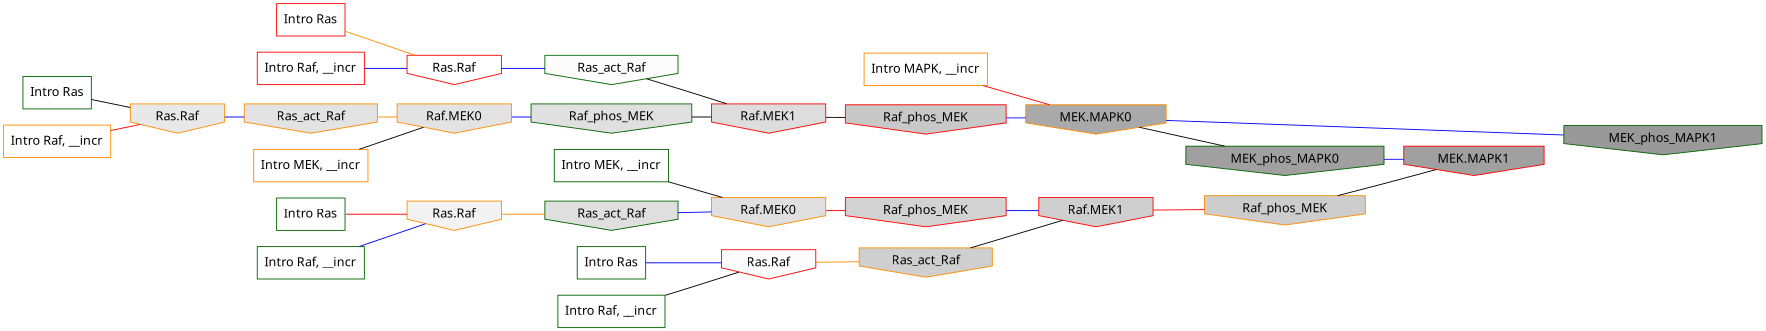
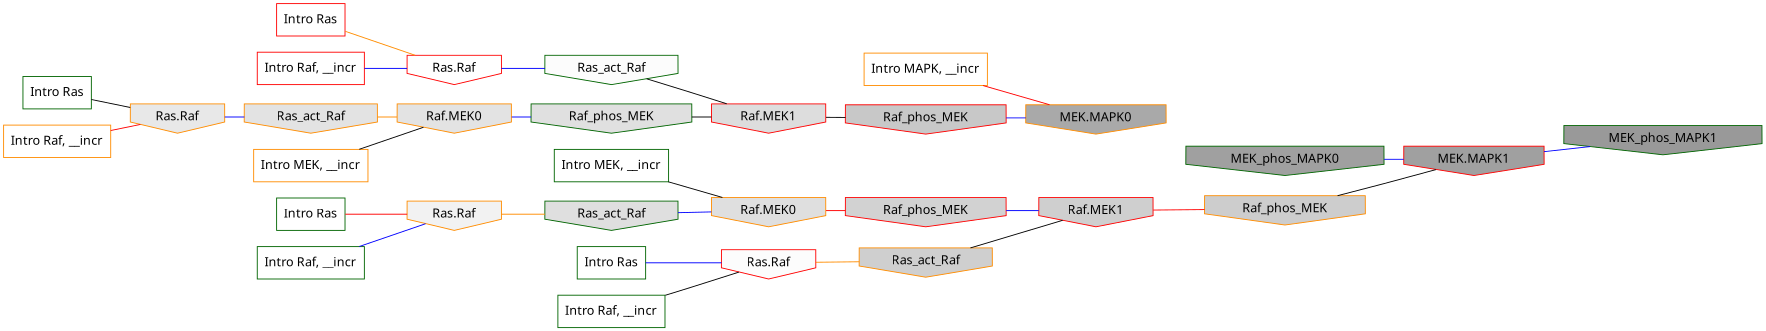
(1365, 128) -> (1567, 149)
(1182, 137) -> none
